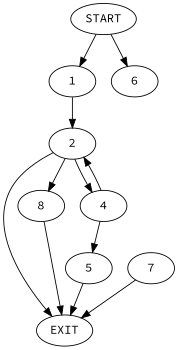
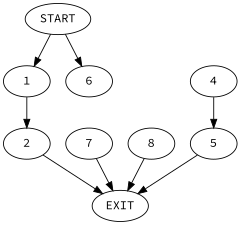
(59, 171) -> none
(81, 172) -> none
(95, 177) -> none
